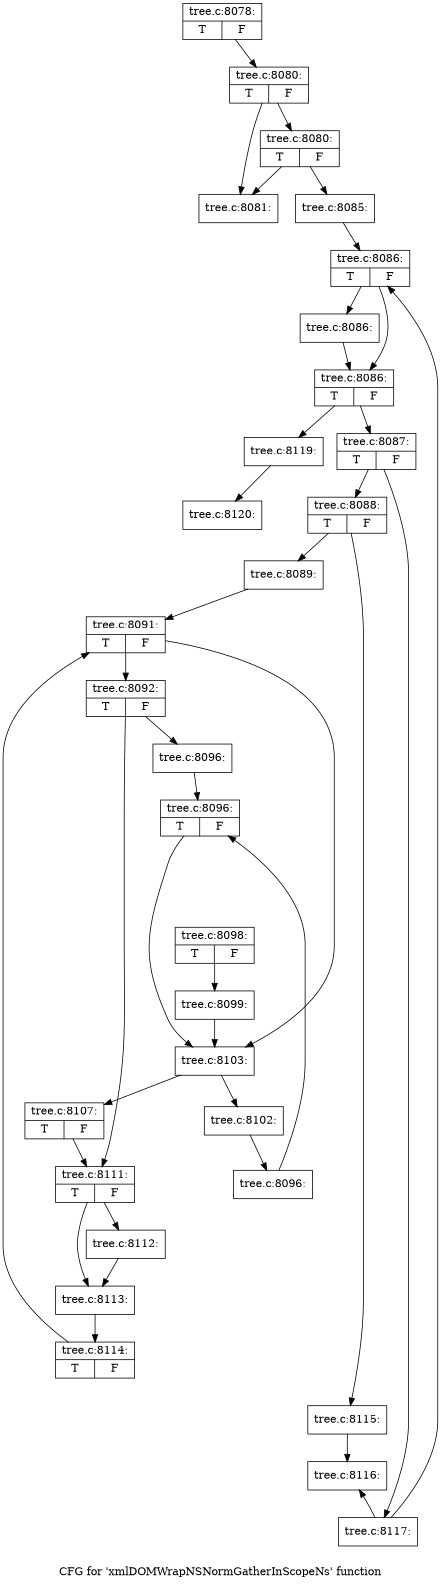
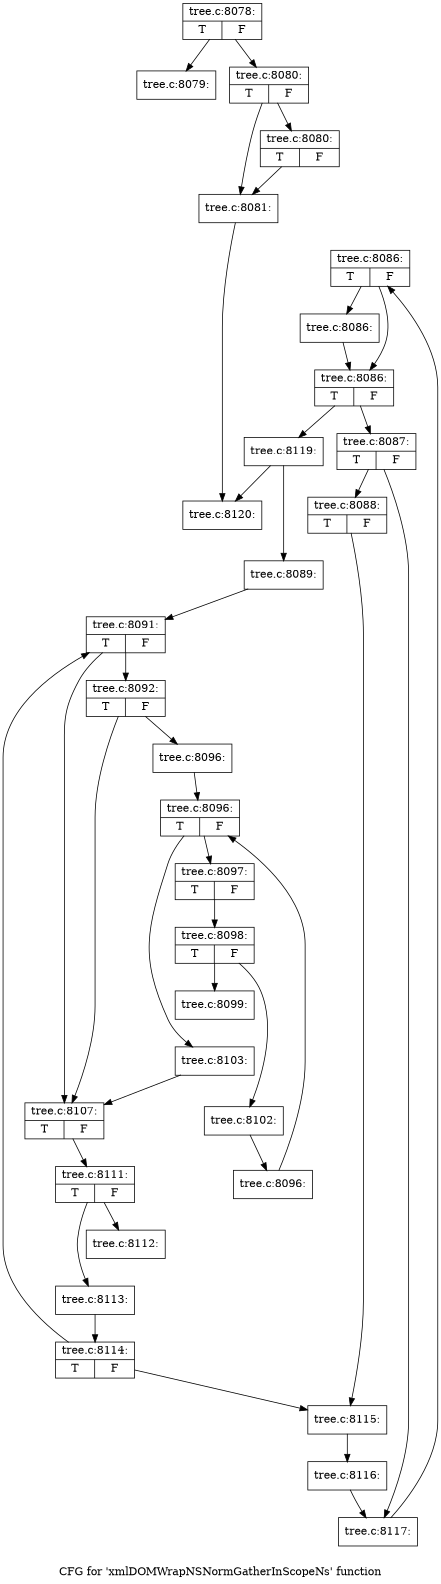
none -> (176, 85)
(335, 209) -> none
none -> (222, 358)
(316, 544) -> (284, 509)
(334, 808) -> (64, 868)
none -> (215, 882)
(124, 939) -> (95, 906)
(215, 1029) -> none
(228, 1088) -> (267, 1028)
(112, 1269) -> none
none -> (217, 1389)
(370, 1507) -> (356, 1501)
